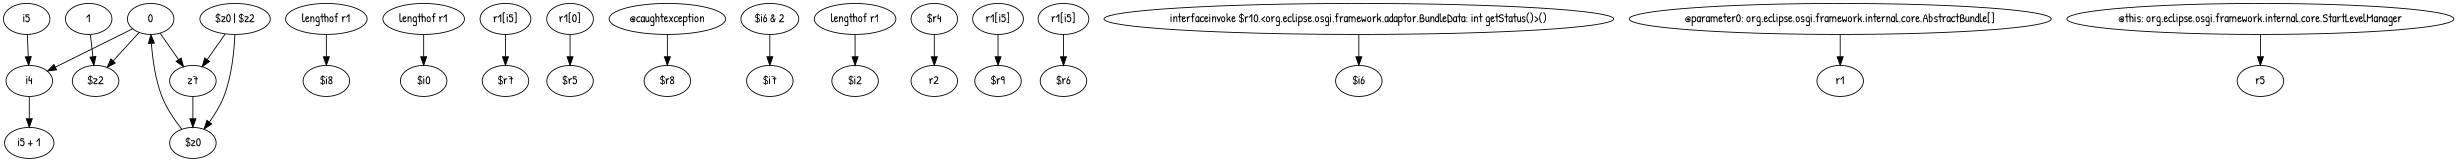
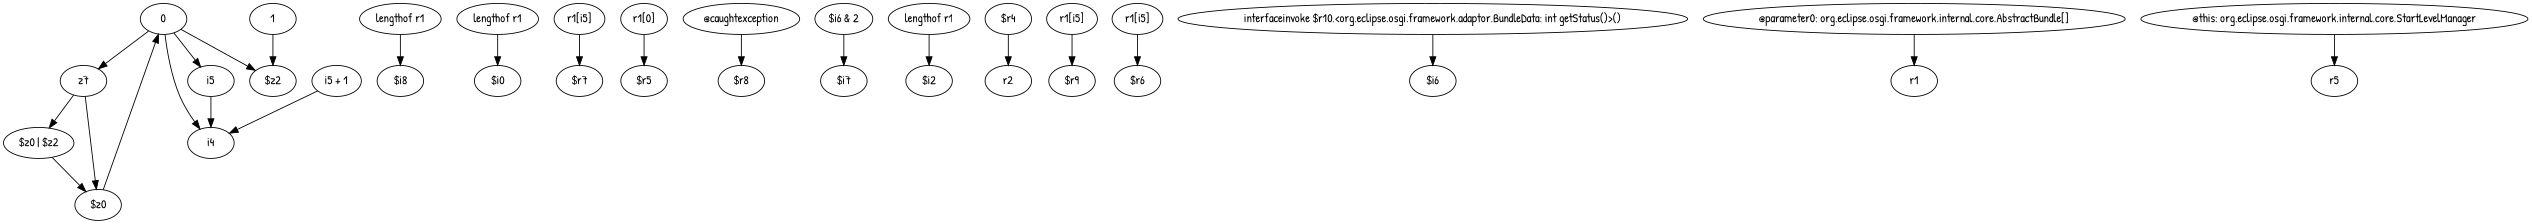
none -> (185, 47)
(216, 47) -> (64, 108)
(29, 108) -> (277, 110)
